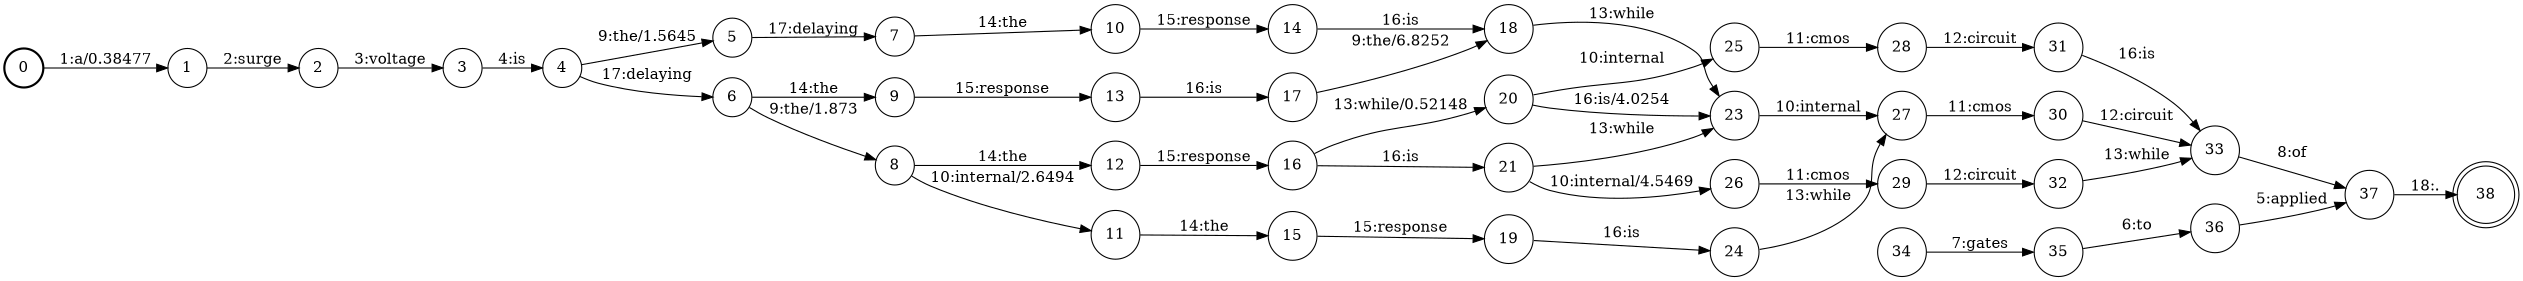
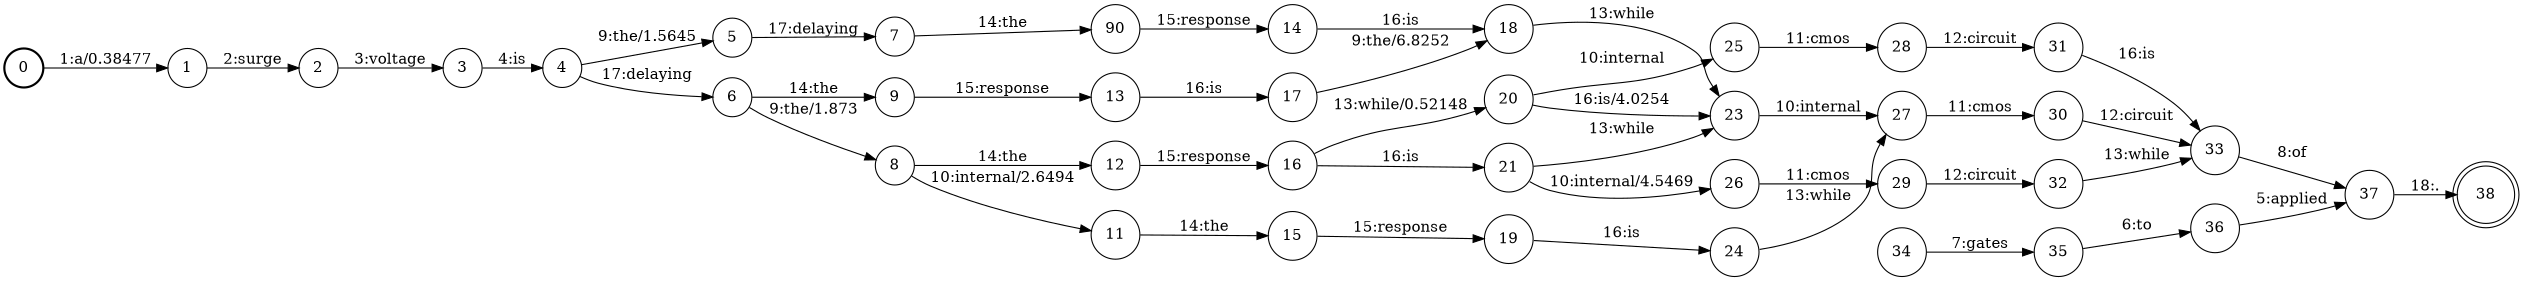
(1116, 29) -> (1116, 29)
